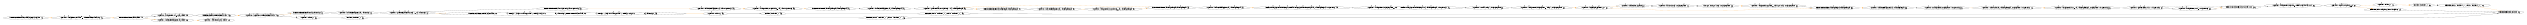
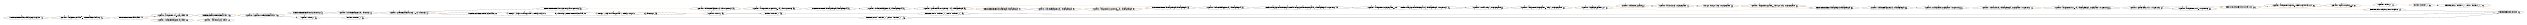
(2363, 8) -> (2311, 9)
